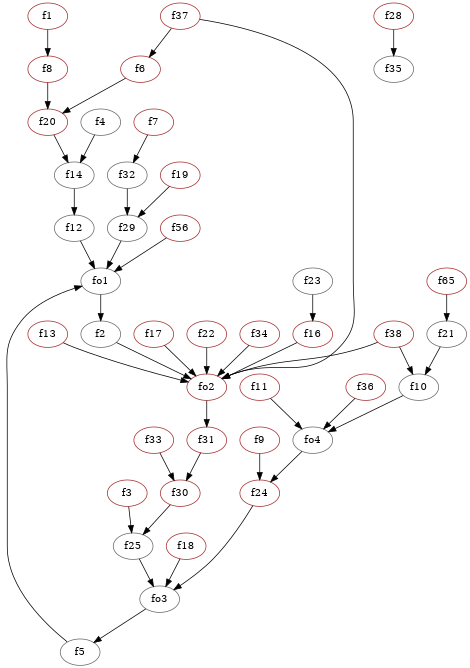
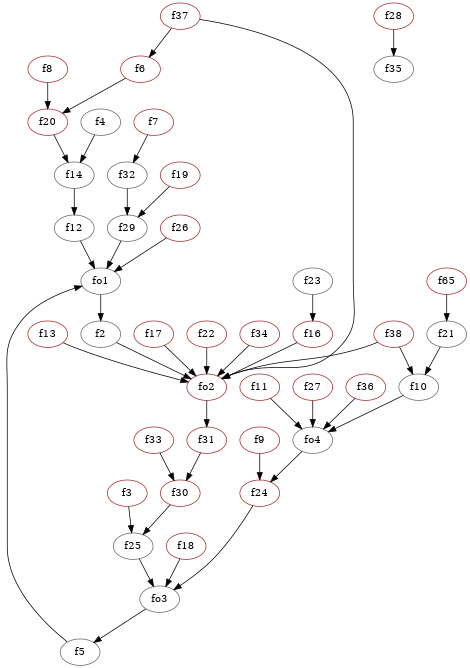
(48, 16) -> none
(180, 228) -> (180, 228)
none -> (313, 387)
